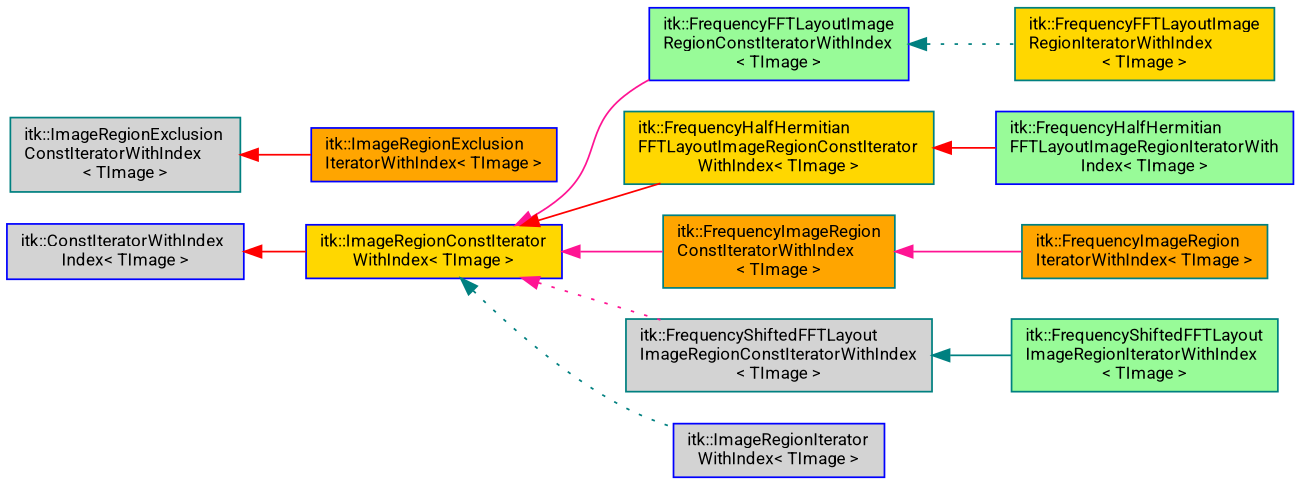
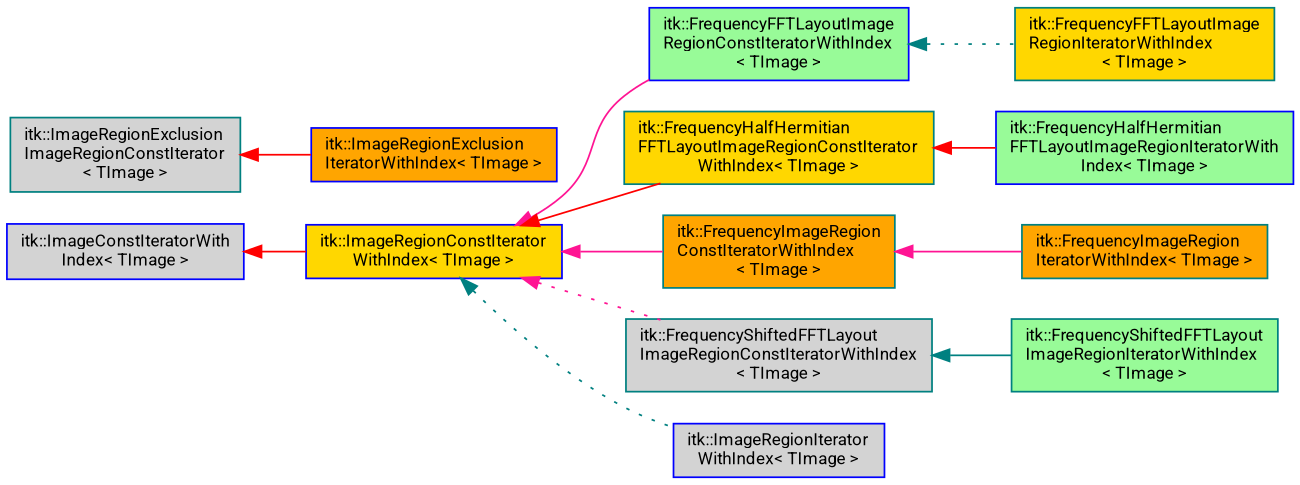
(125, 155) -> (125, 155)
(125, 252) -> (125, 252)
